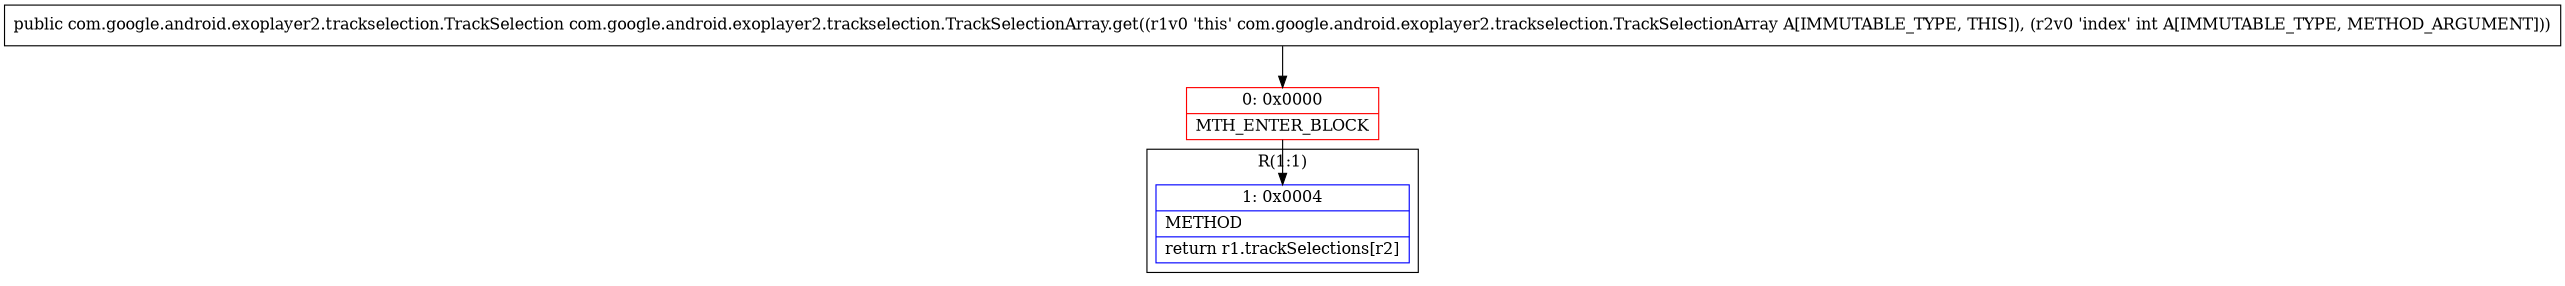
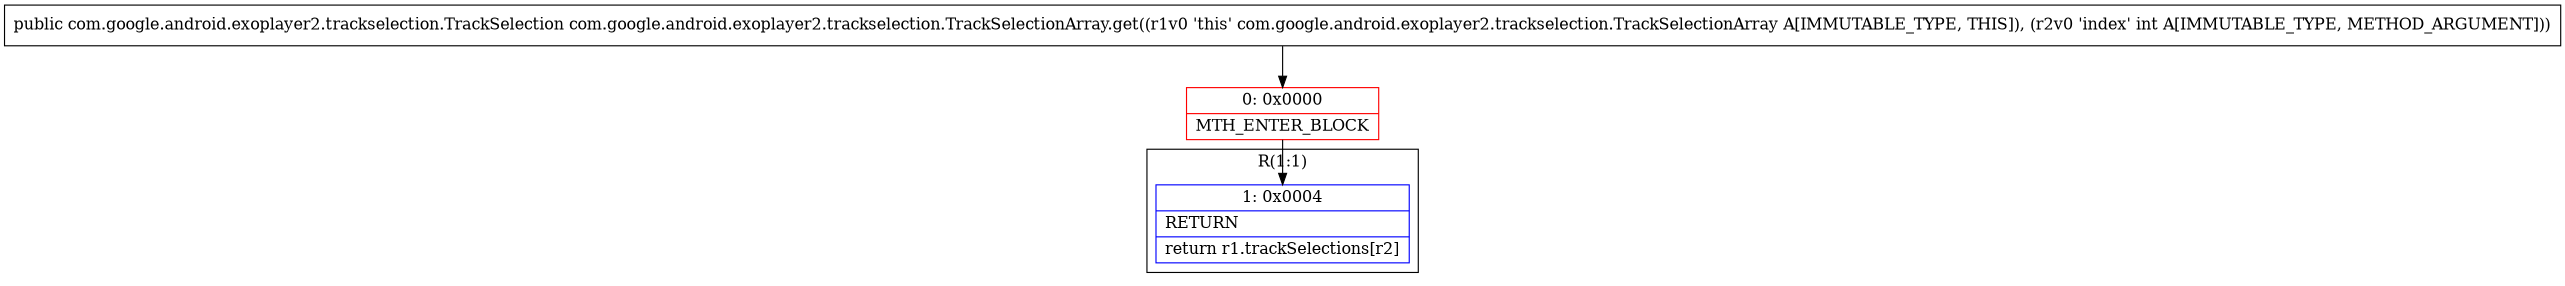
(1204, 223) -> (1202, 223)
